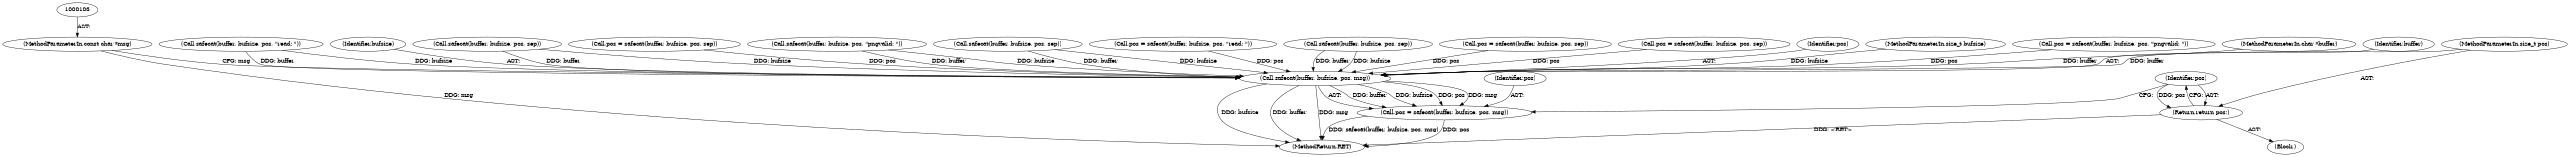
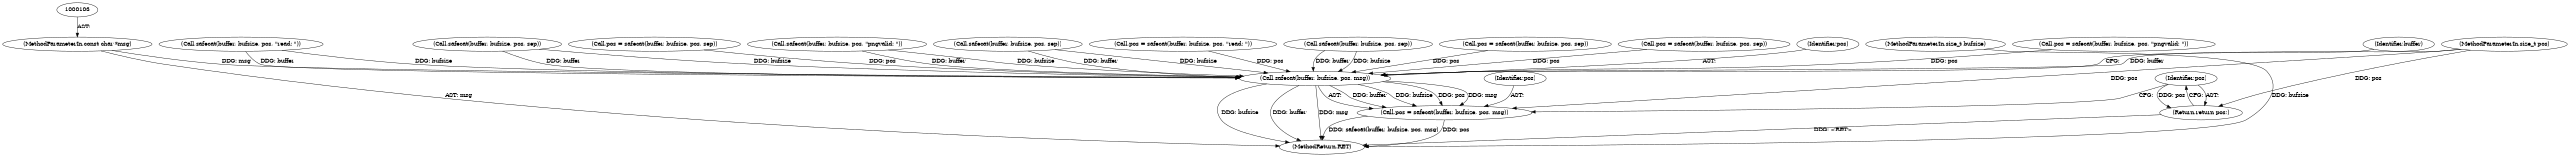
(368, 44) -> none
(2289, 44) -> none
(236, 61) -> (236, 61)
(2113, 61) -> (2113, 61)
(1699, 65) -> (1981, 138)
(2368, 78) -> (2368, 78)
none -> (1988, 79)
(459, 96) -> (459, 96)
(2285, 147) -> none
